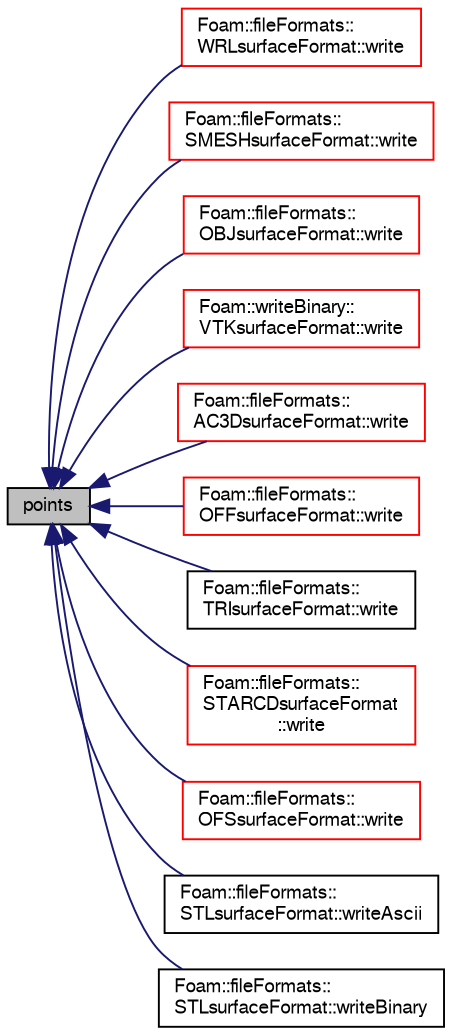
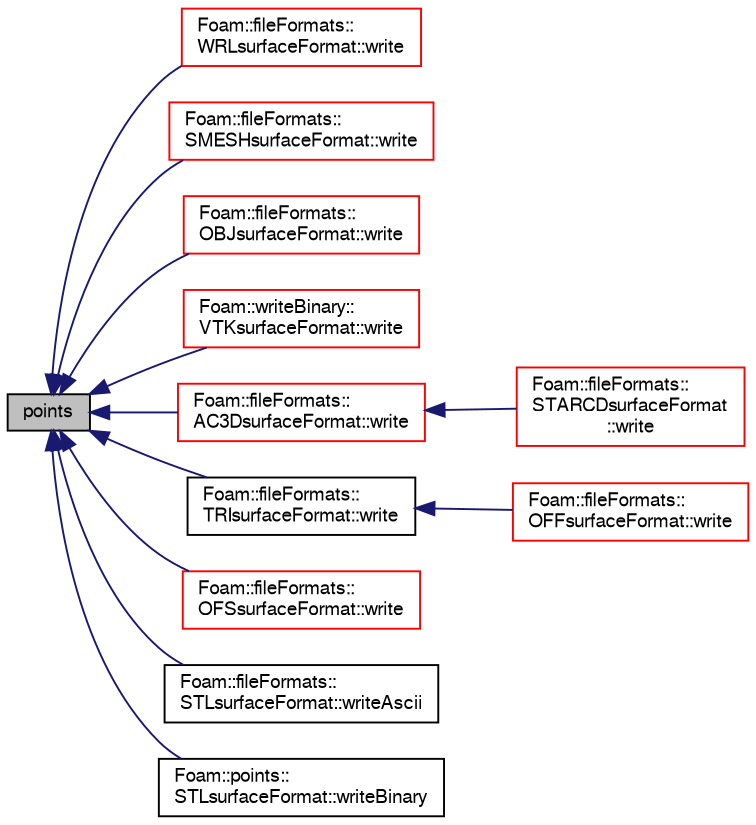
(146, 506) -> (474, 509)
(123, 612) -> (481, 409)
(301, 998) -> (301, 788)
